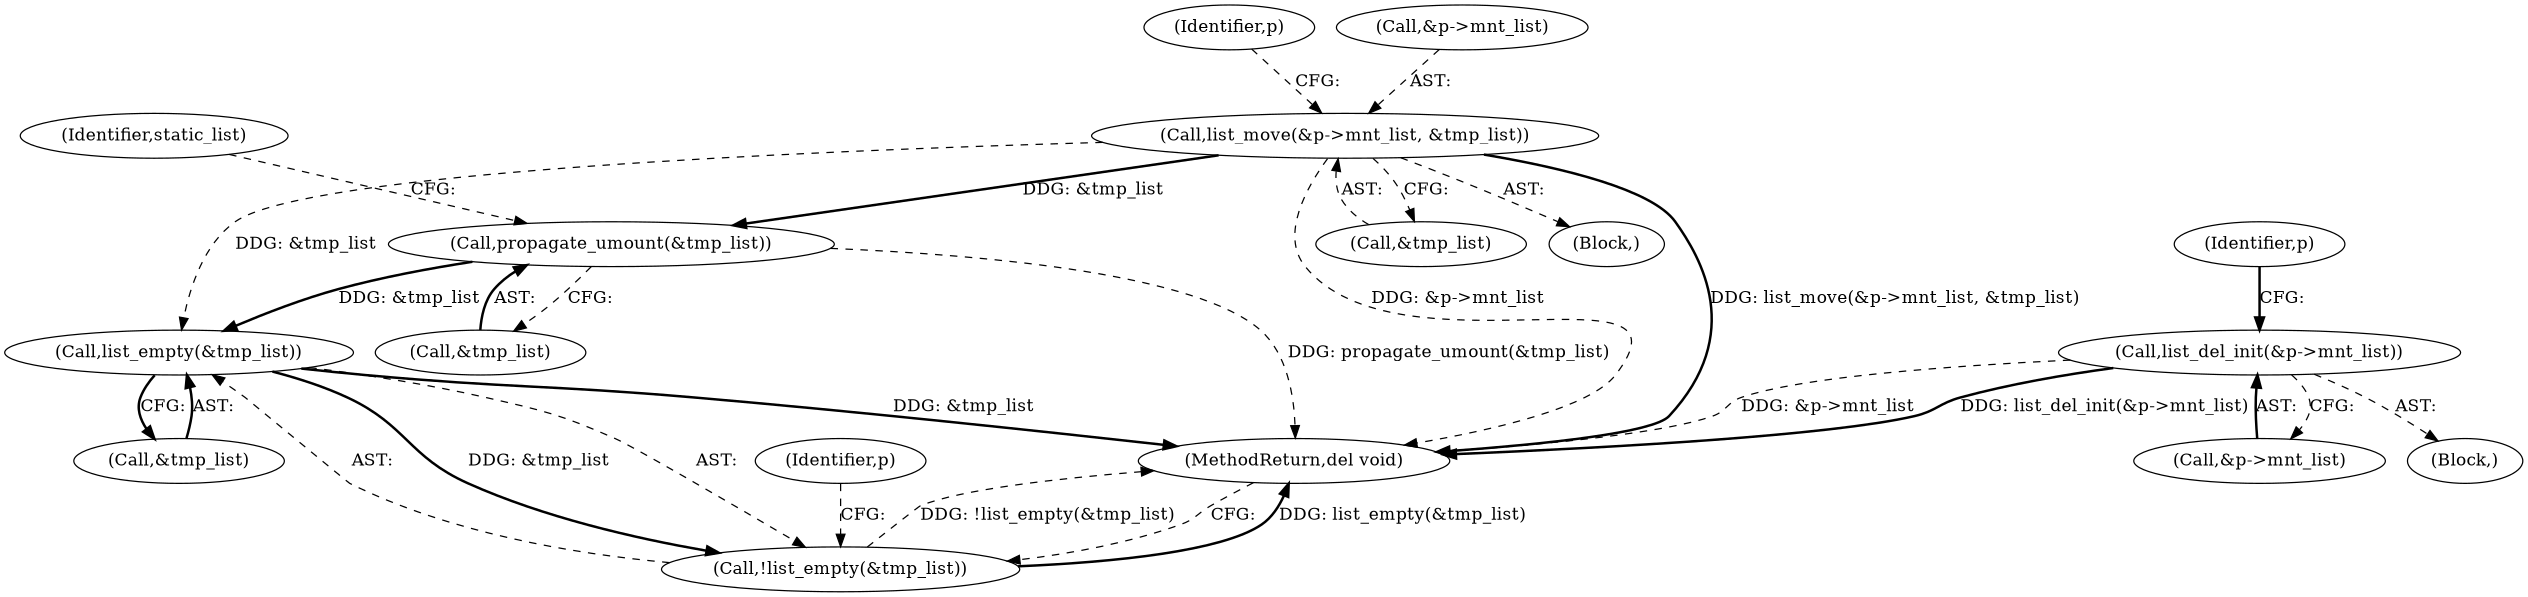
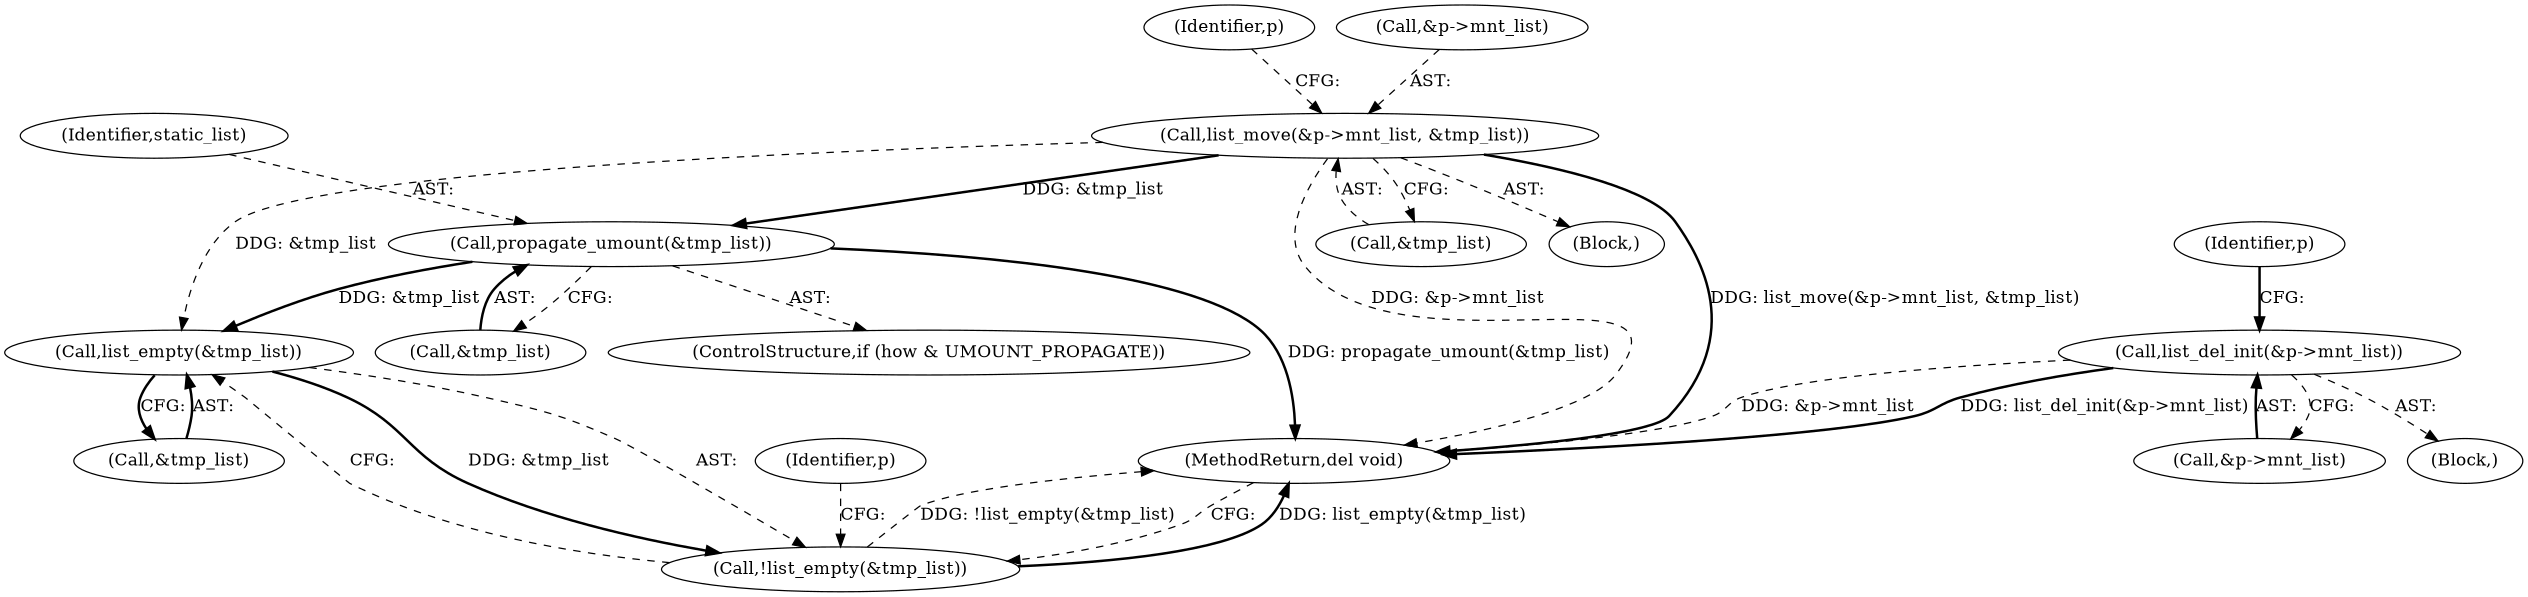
(436, 190) -> (436, 190)
(1102, 275) -> (1102, 275)
none -> (929, 353)
(733, 401) -> none
(375, 461) -> (375, 461)
